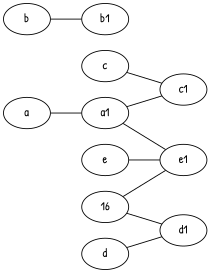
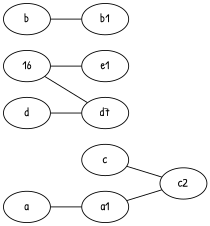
(183, 90) -> (183, 183)
(144, 137) -> none
(105, 160) -> none
(183, 230) -> (105, 113)
